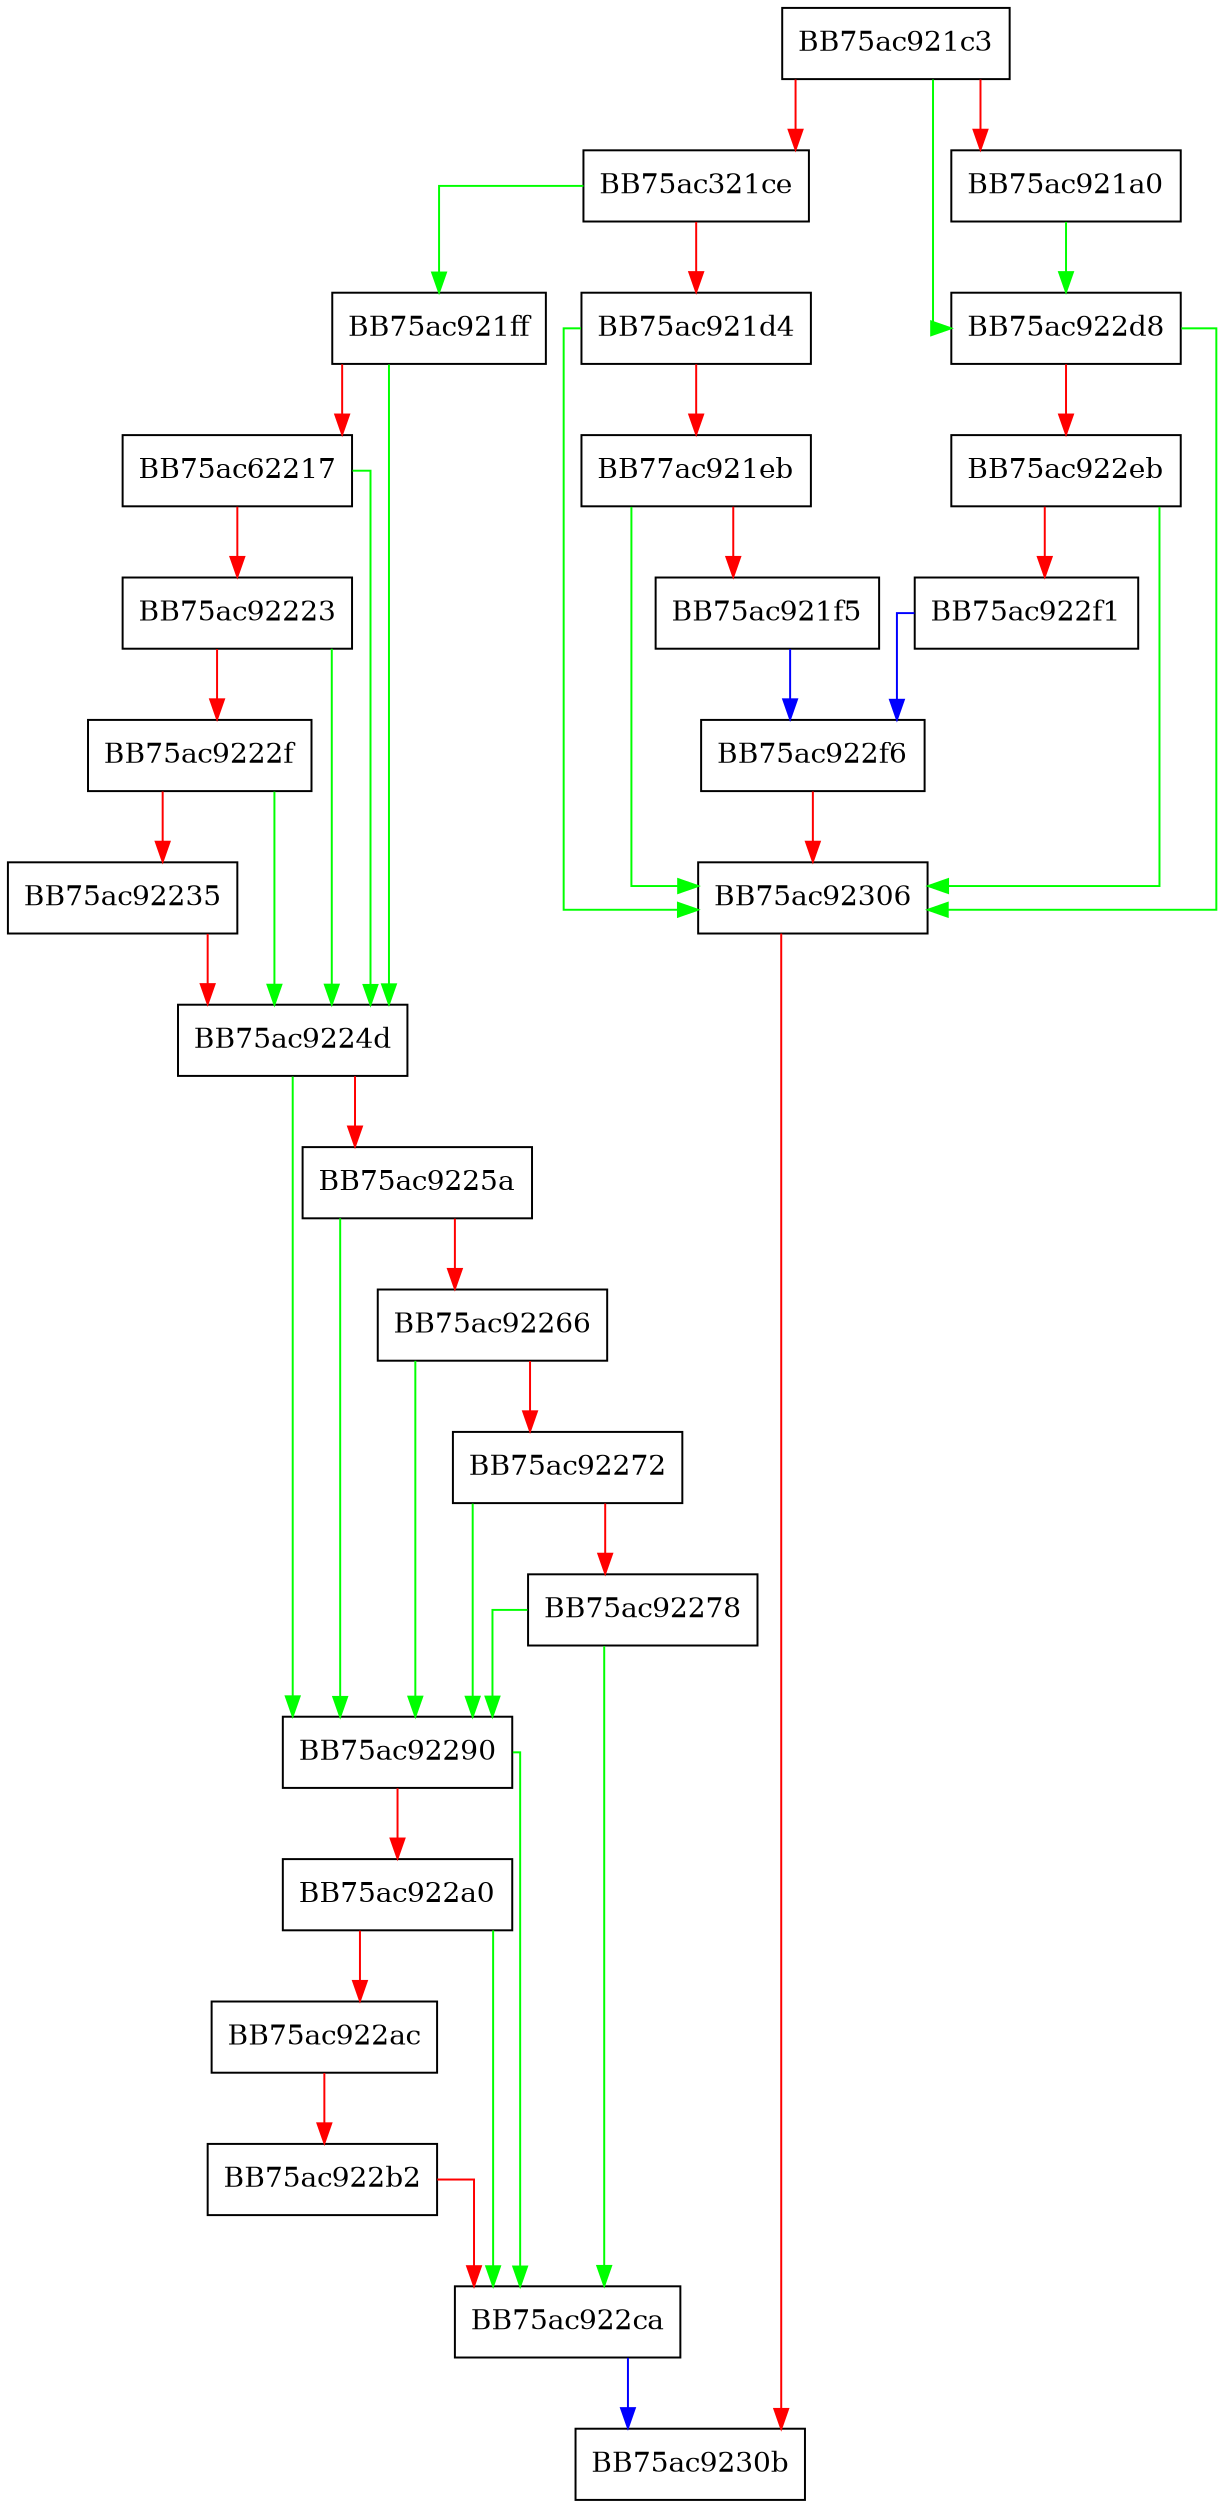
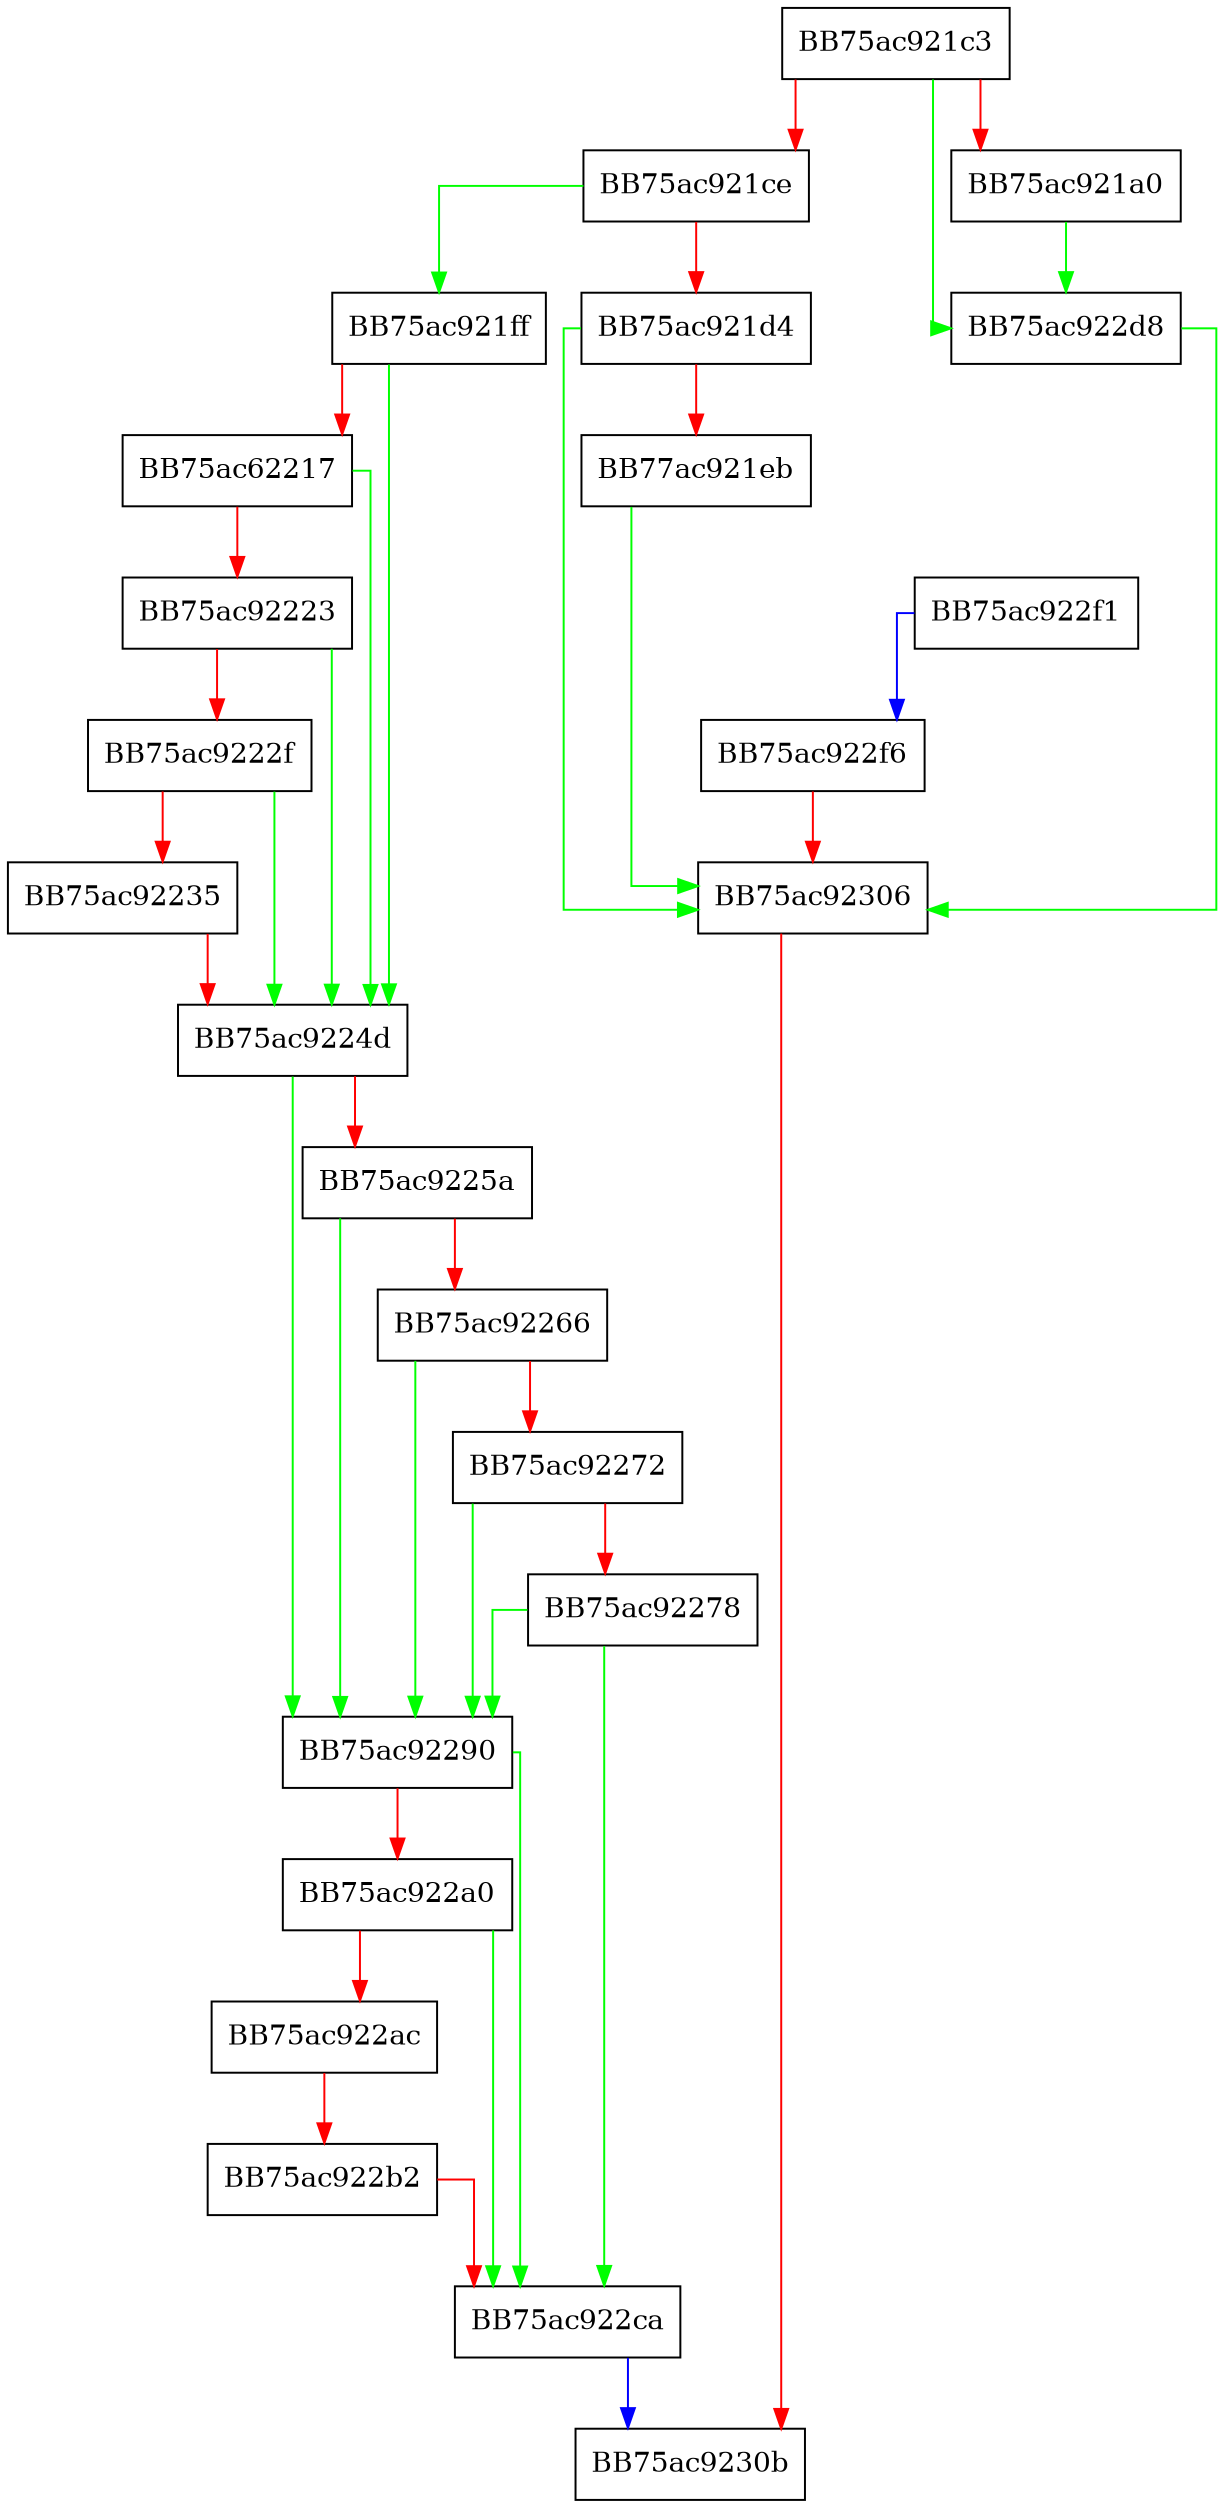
(696, 186) -> (696, 186)
(1066, 471) -> none
(767, 613) -> none
